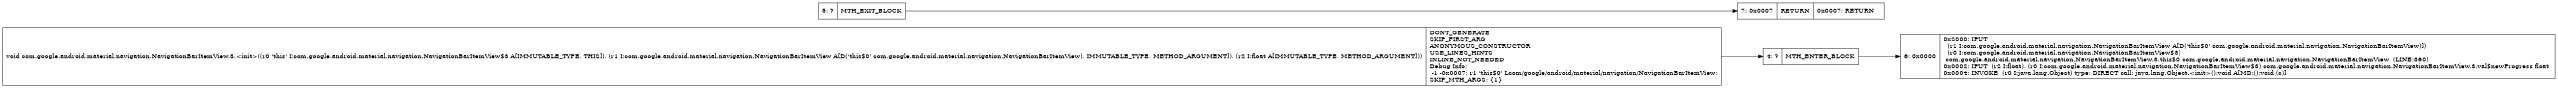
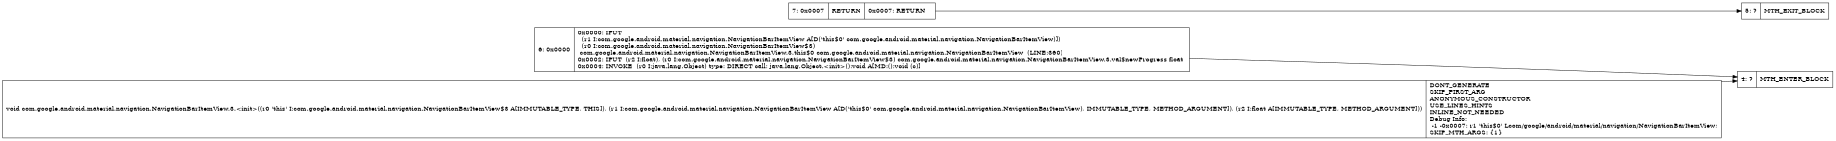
(1319, 11) -> (1336, 11)
(1968, 39) -> (602, 33)
(1877, 56) -> (1461, 67)
